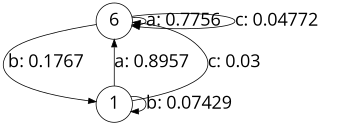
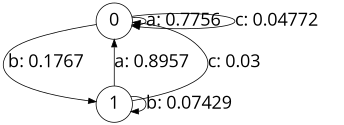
(114, 21) -> (114, 21)
